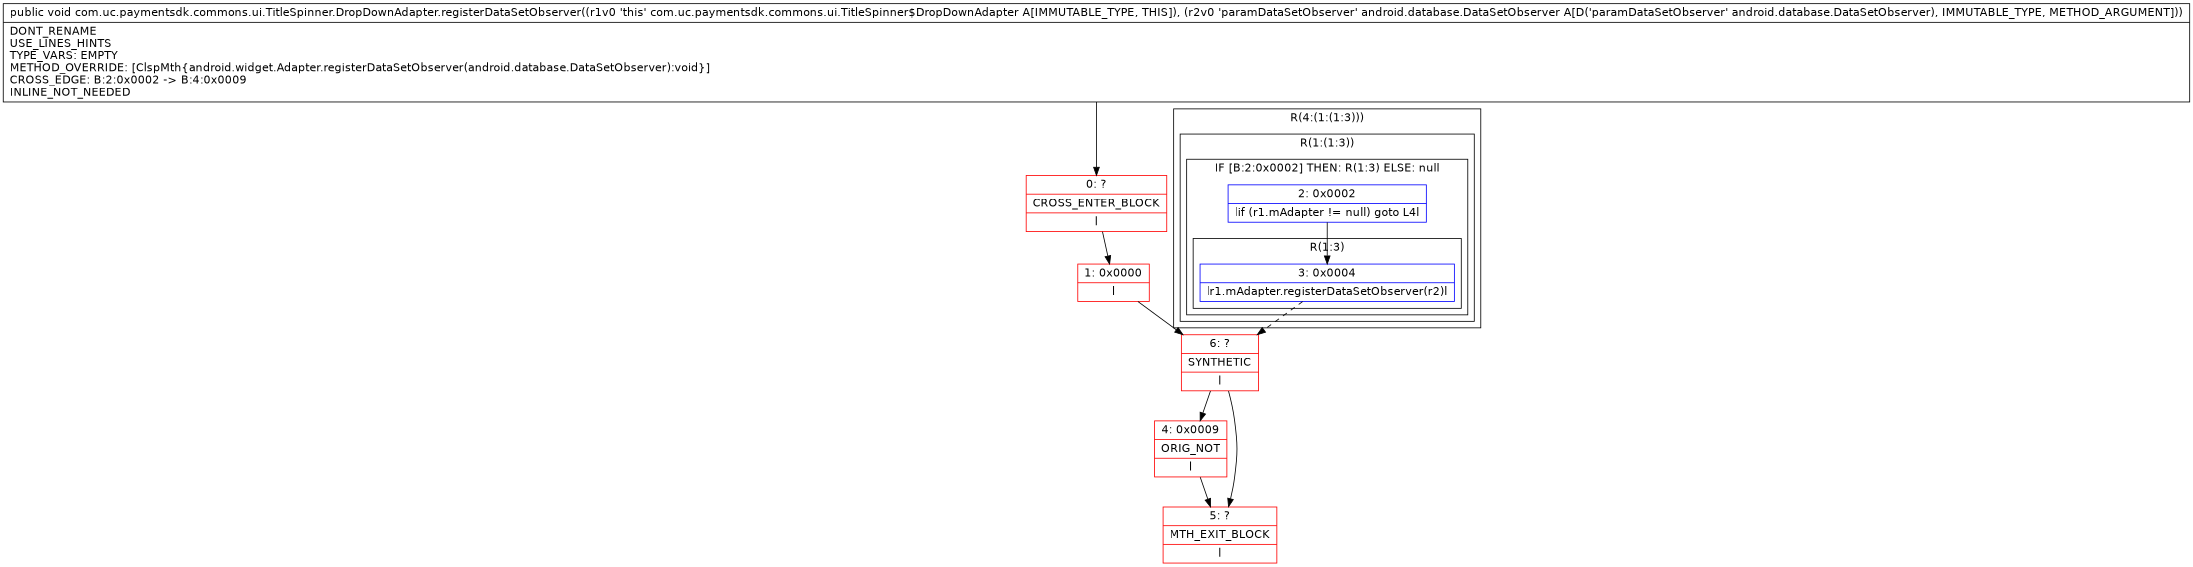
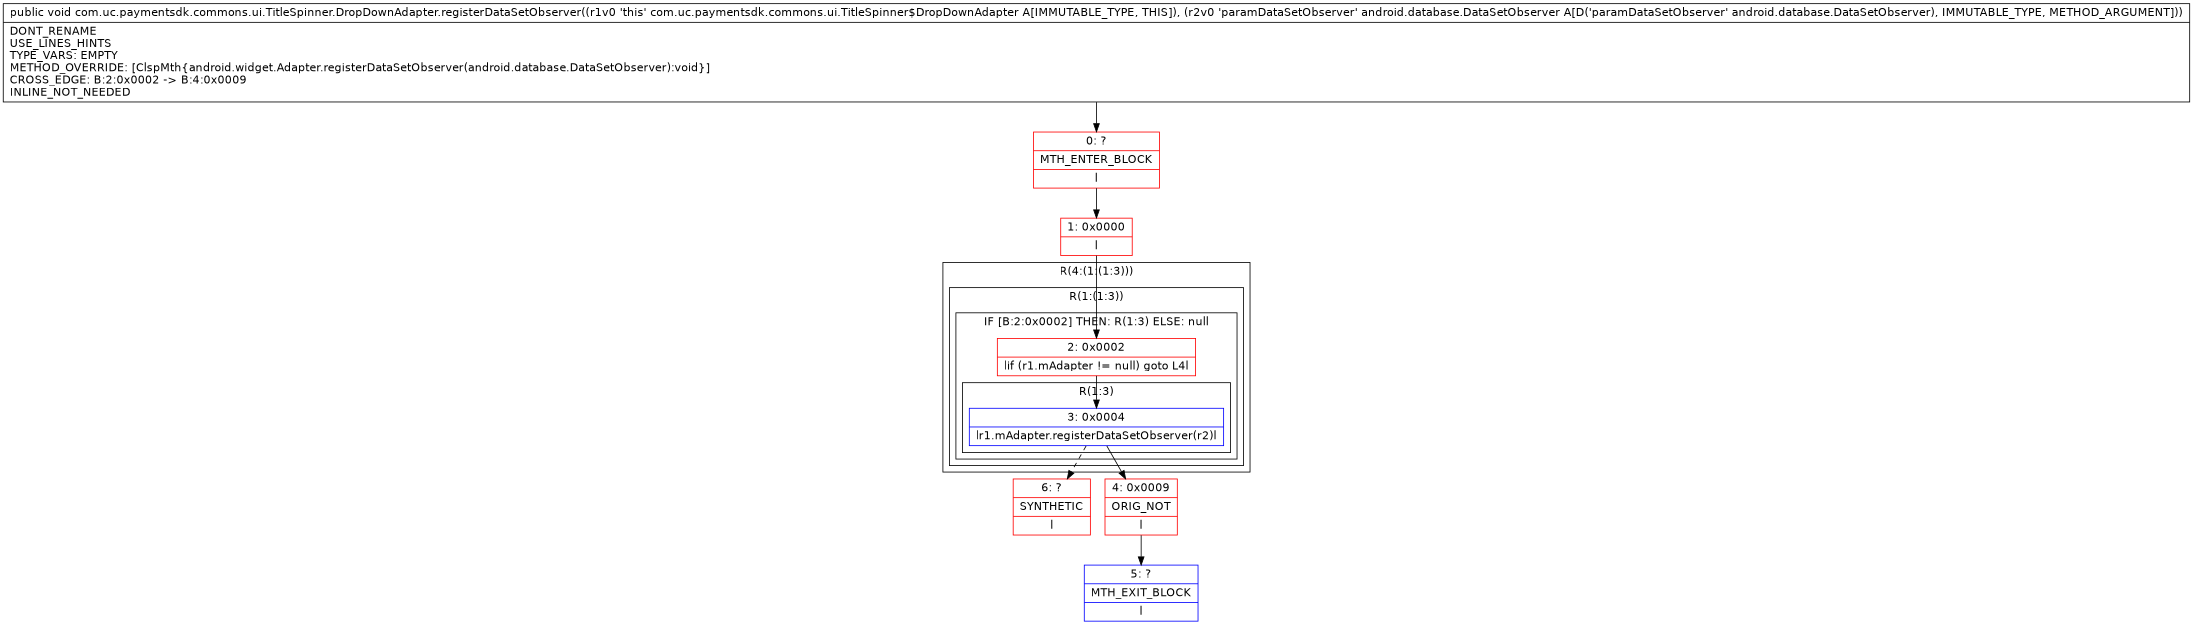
(1096, 203) -> (1096, 160)
(1327, 204) -> (1096, 357)
(1157, 316) -> (1096, 293)
(1207, 402) -> (1114, 459)
(1237, 445) -> none
(1220, 535) -> (1141, 593)
